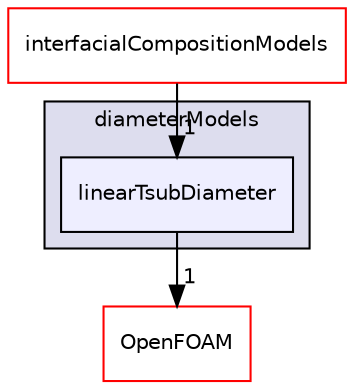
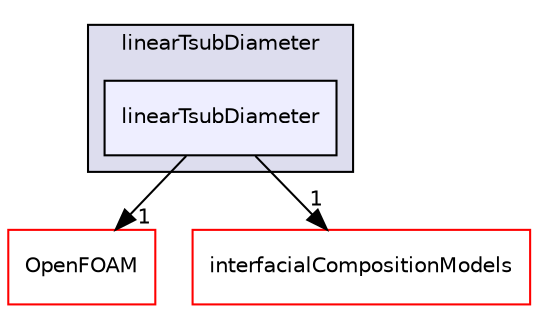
(177, 114) -> (284, 185)
(177, 121) -> (221, 45)
